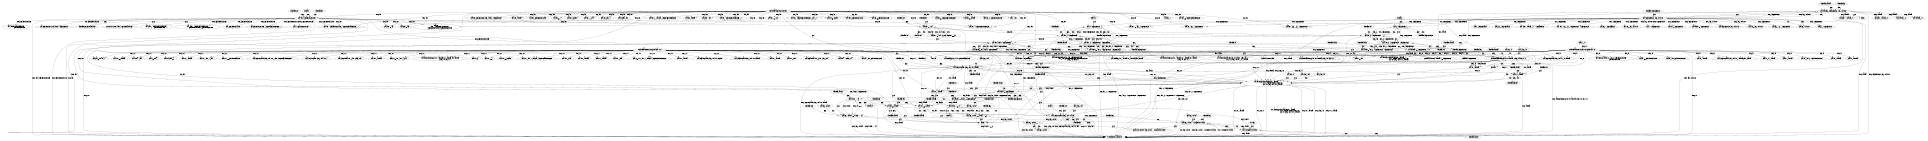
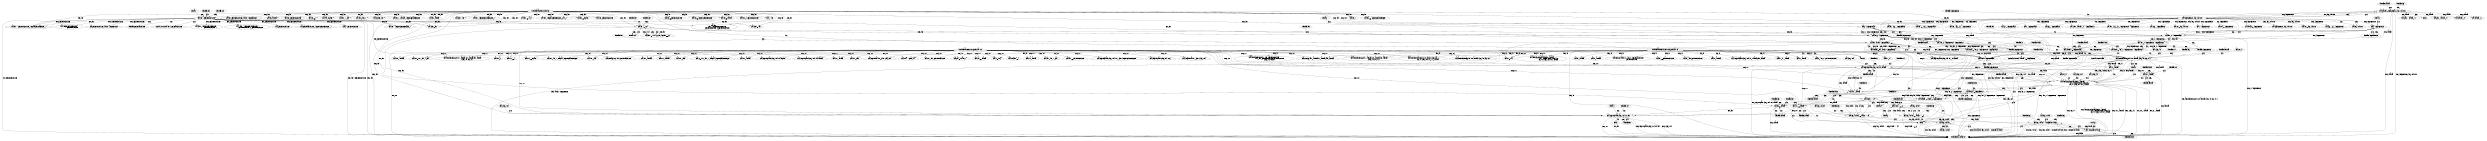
(572, 18) -> (327, 18)
(1582, 46) -> (1784, 52)
(137, 59) -> none
